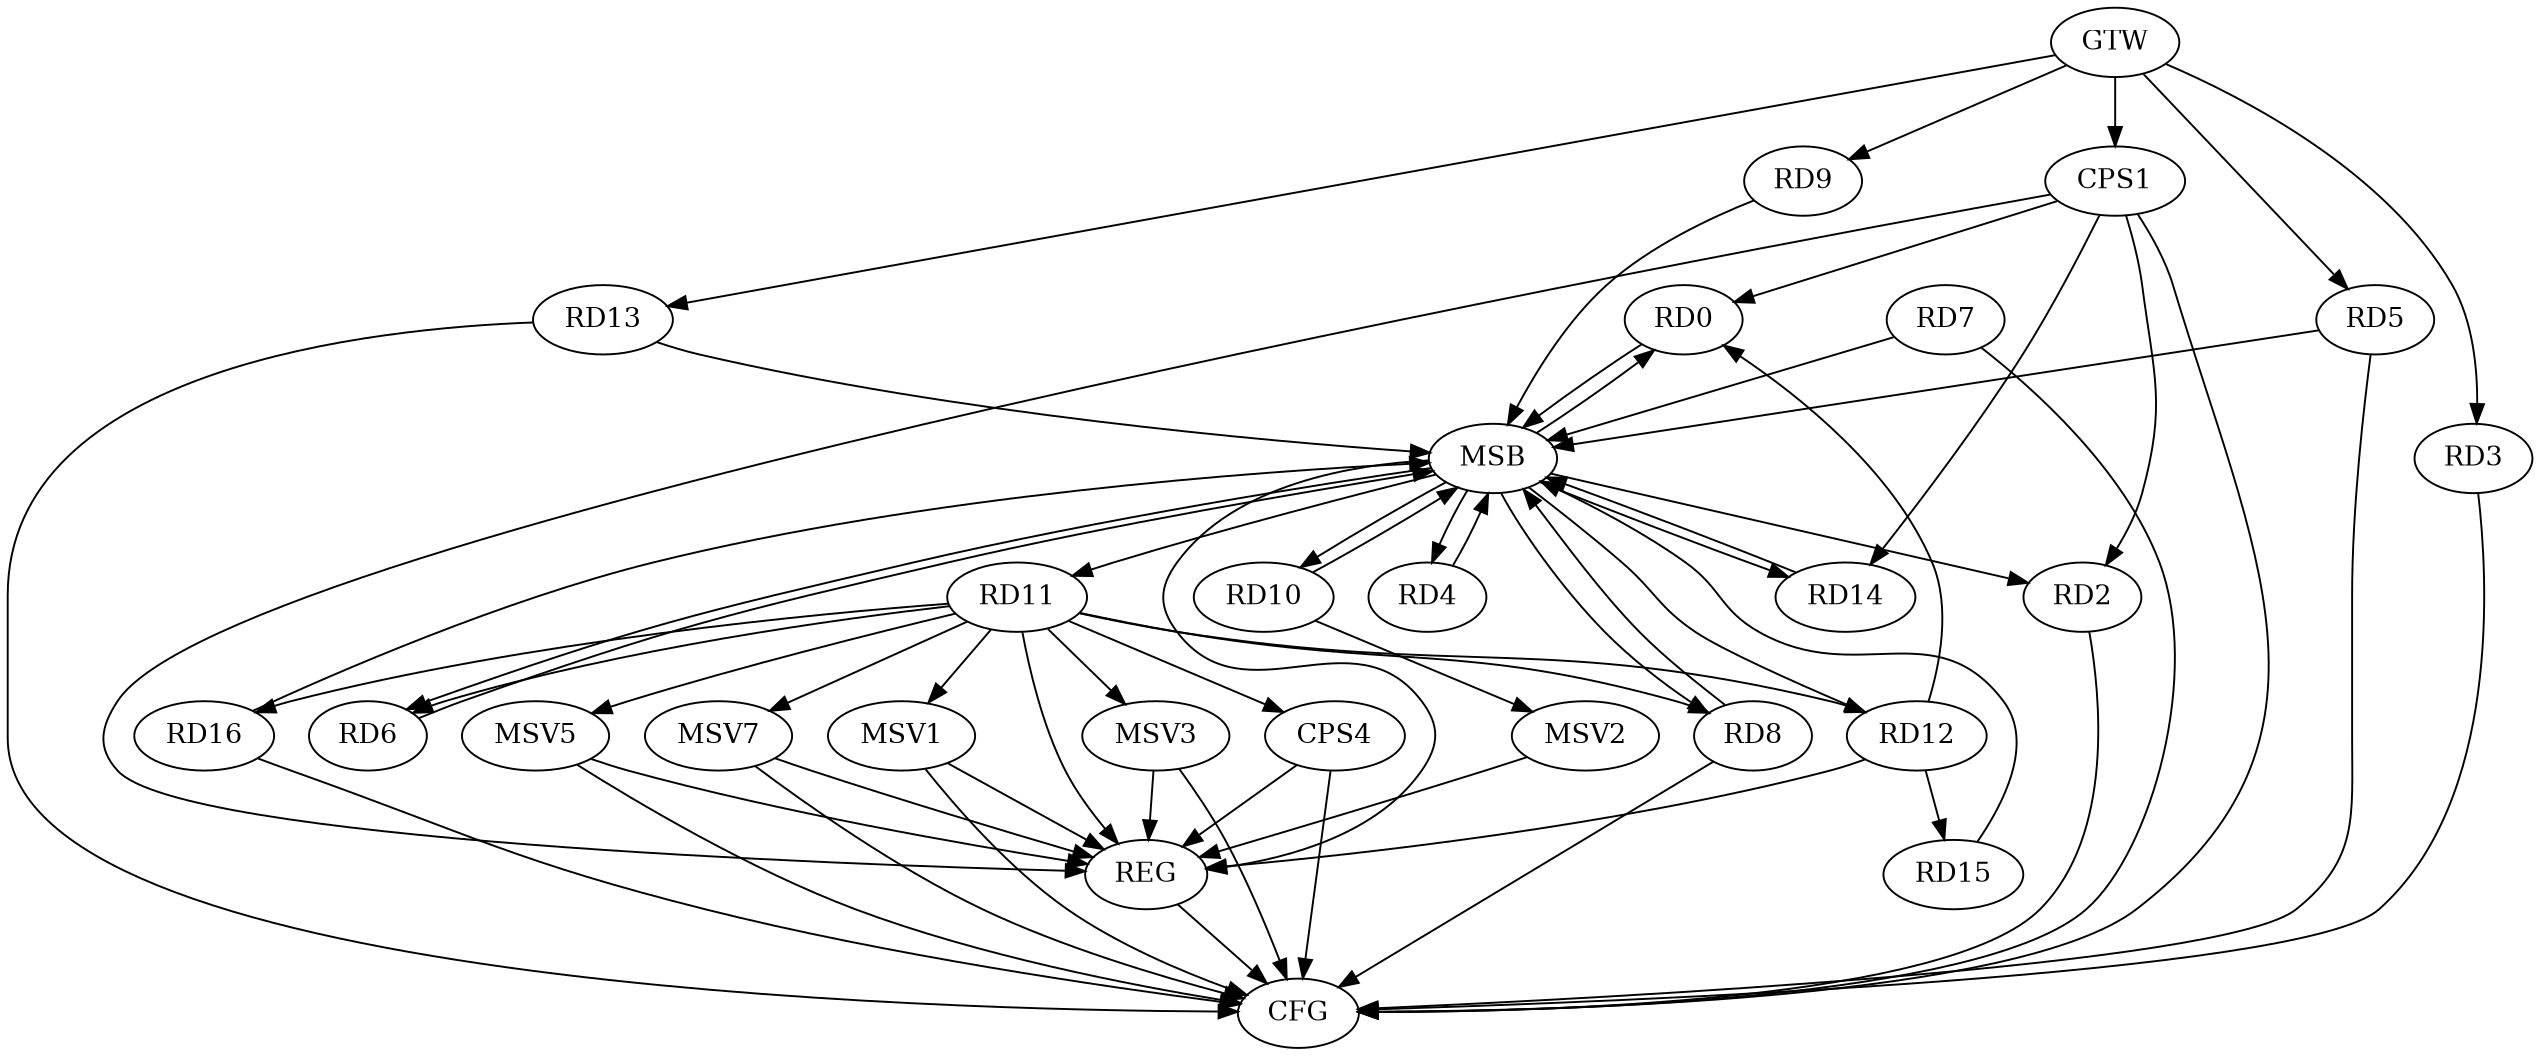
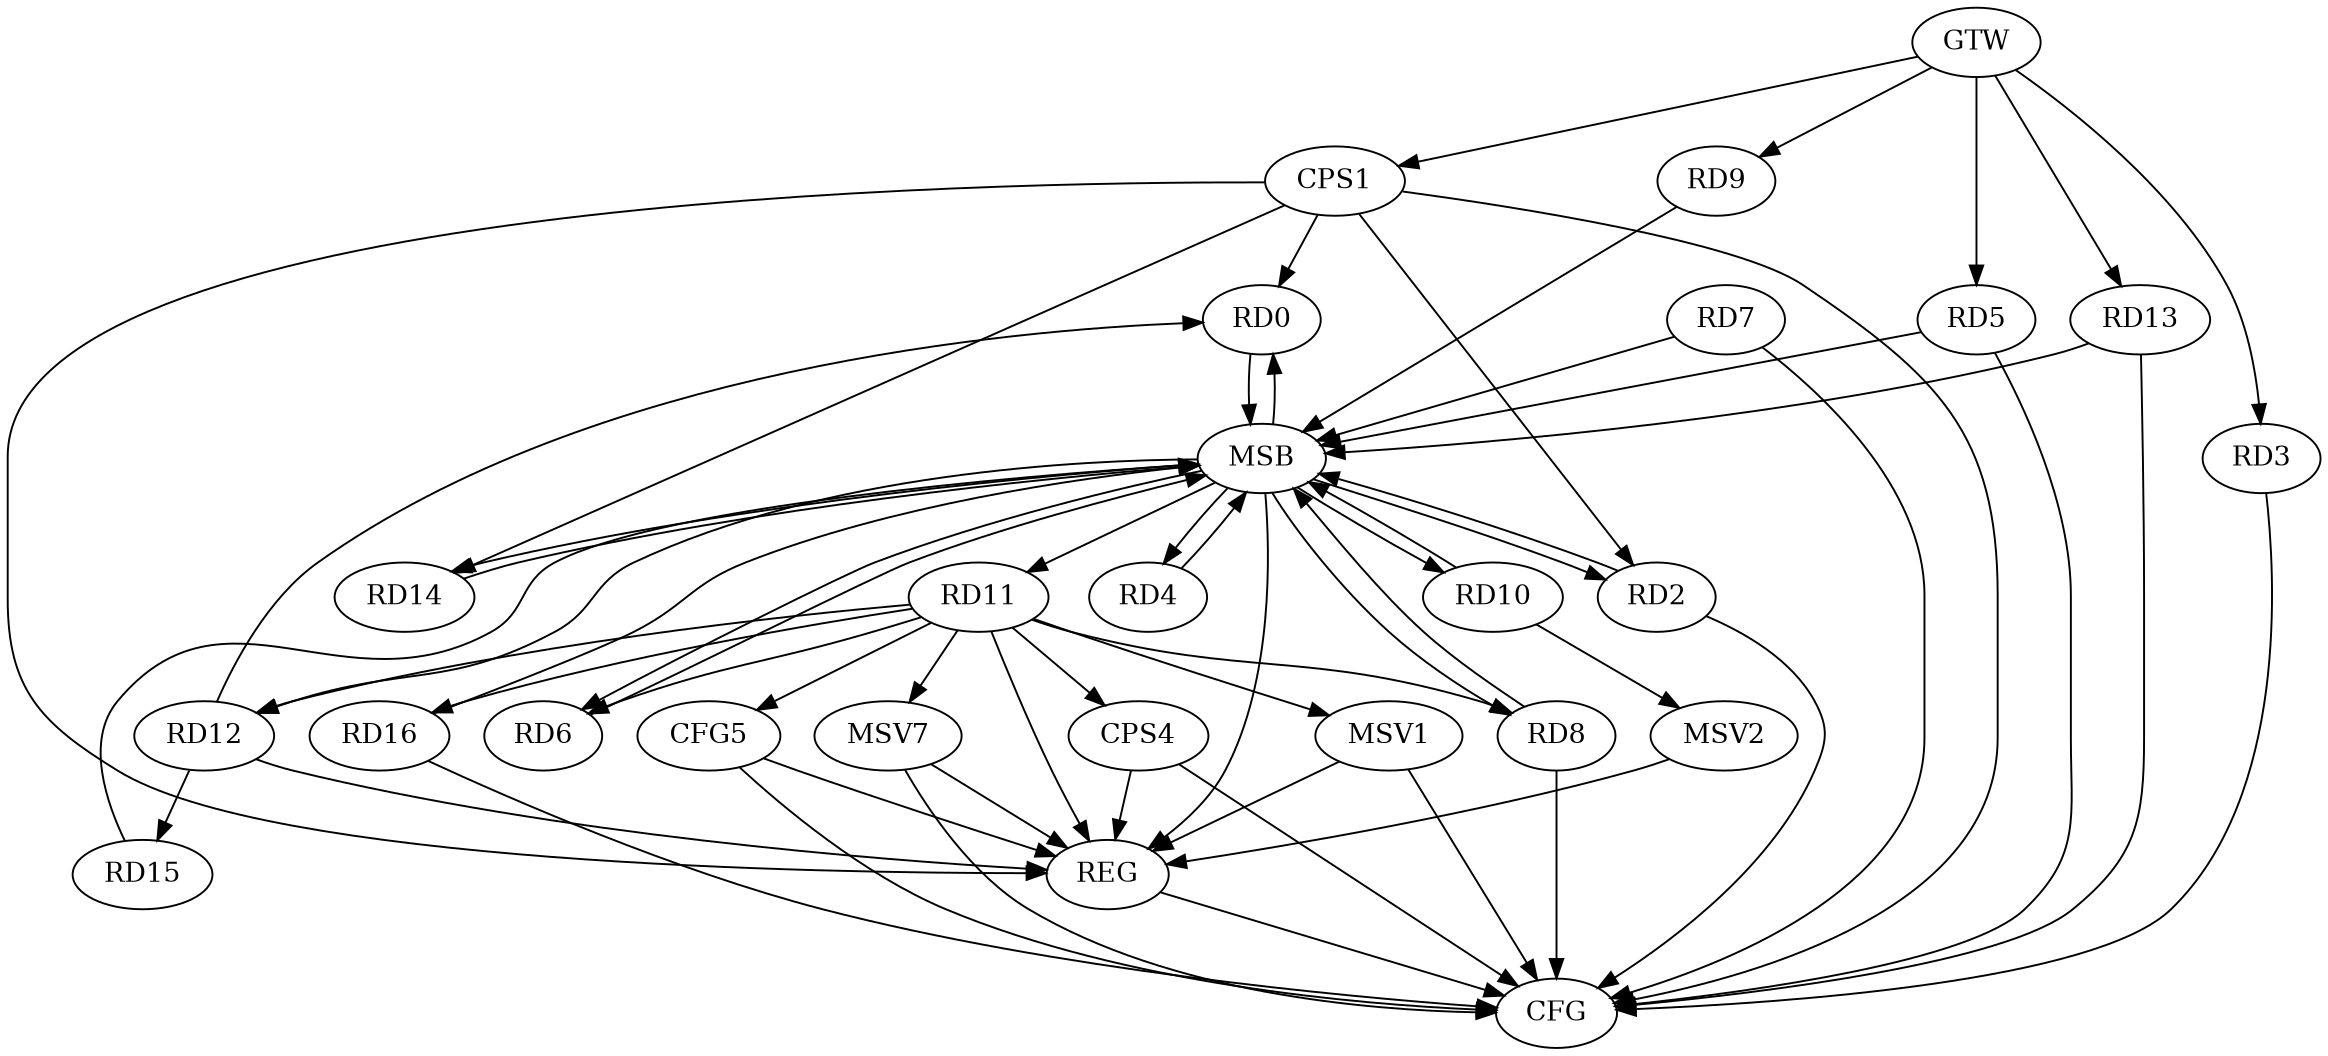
none -> (1549, 545)
(536, 736) -> (709, 736)
(1156, 736) -> none
